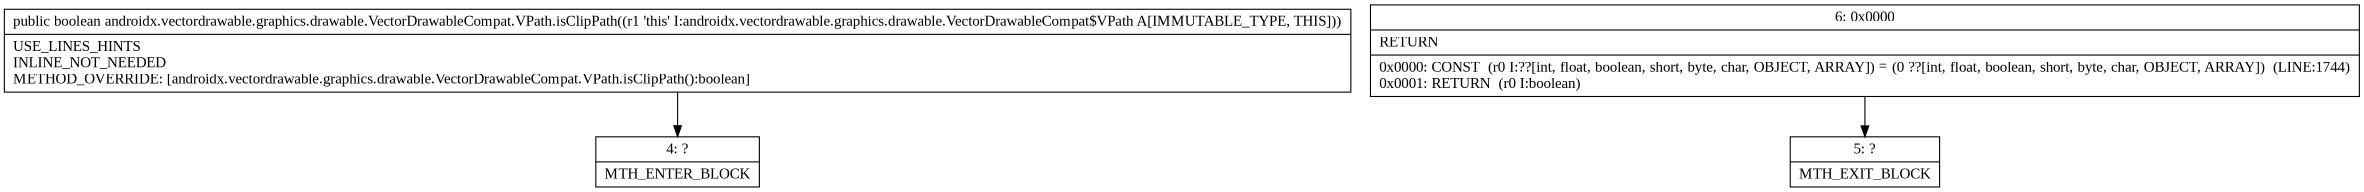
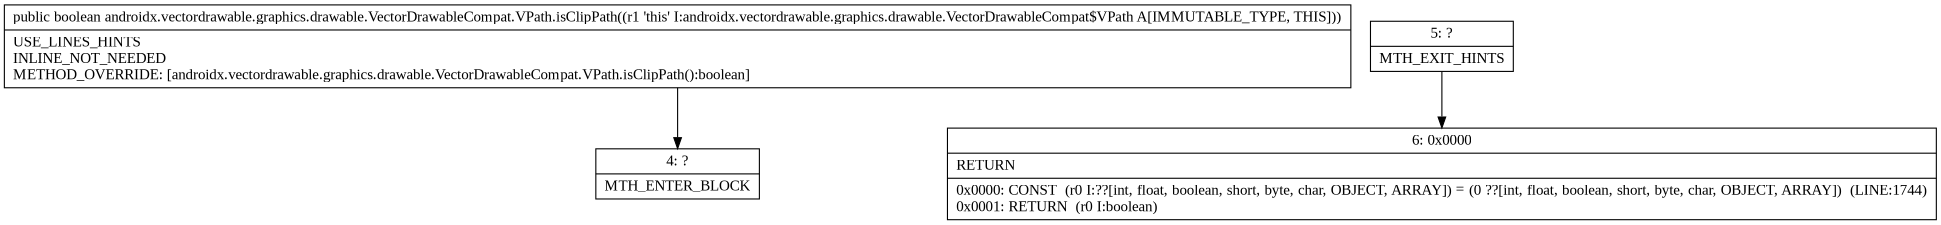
(1865, 111) -> (1442, 94)
(1865, 174) -> (1442, 58)
